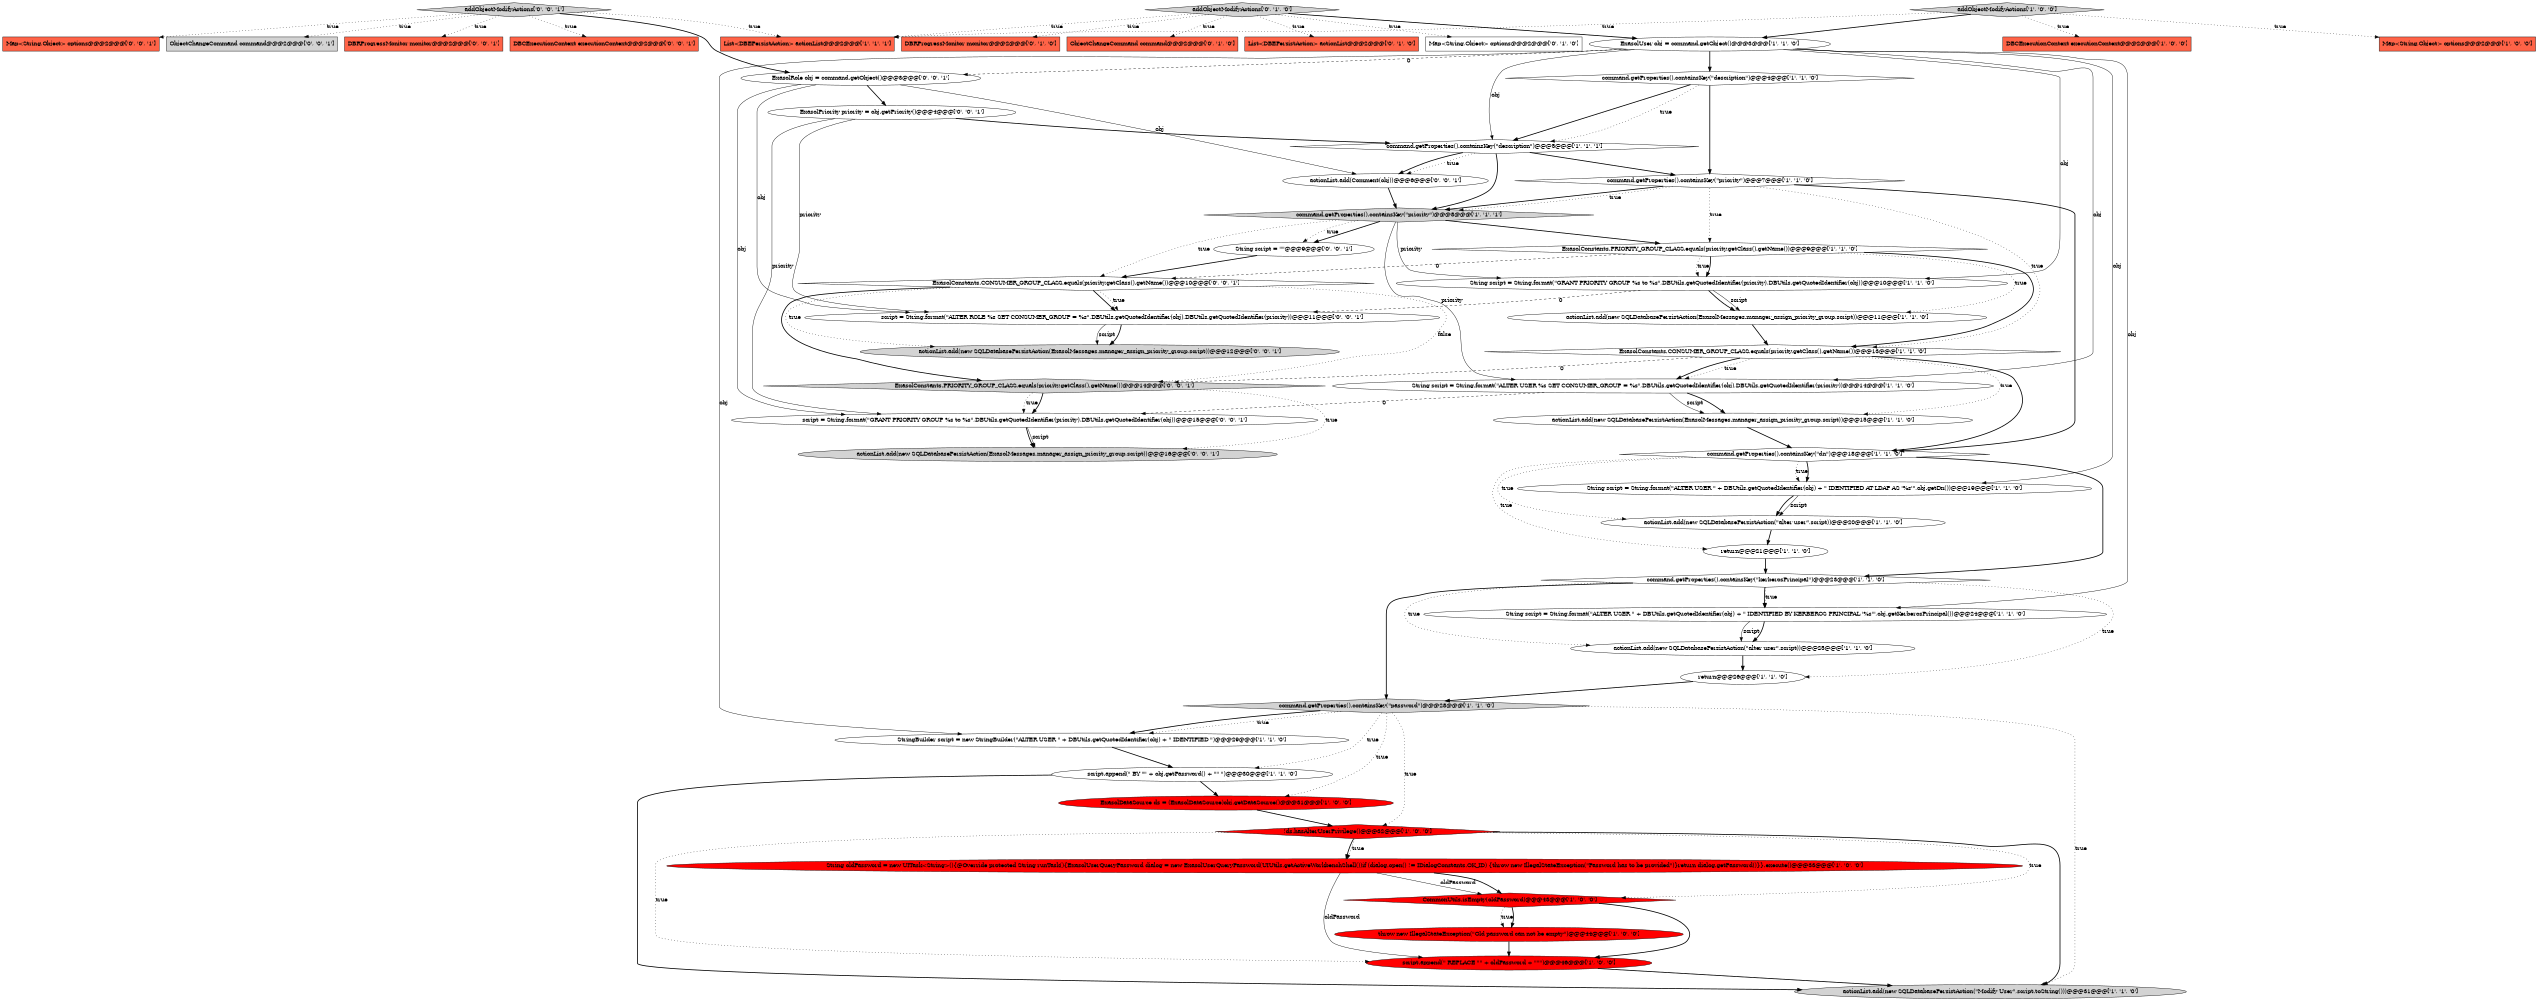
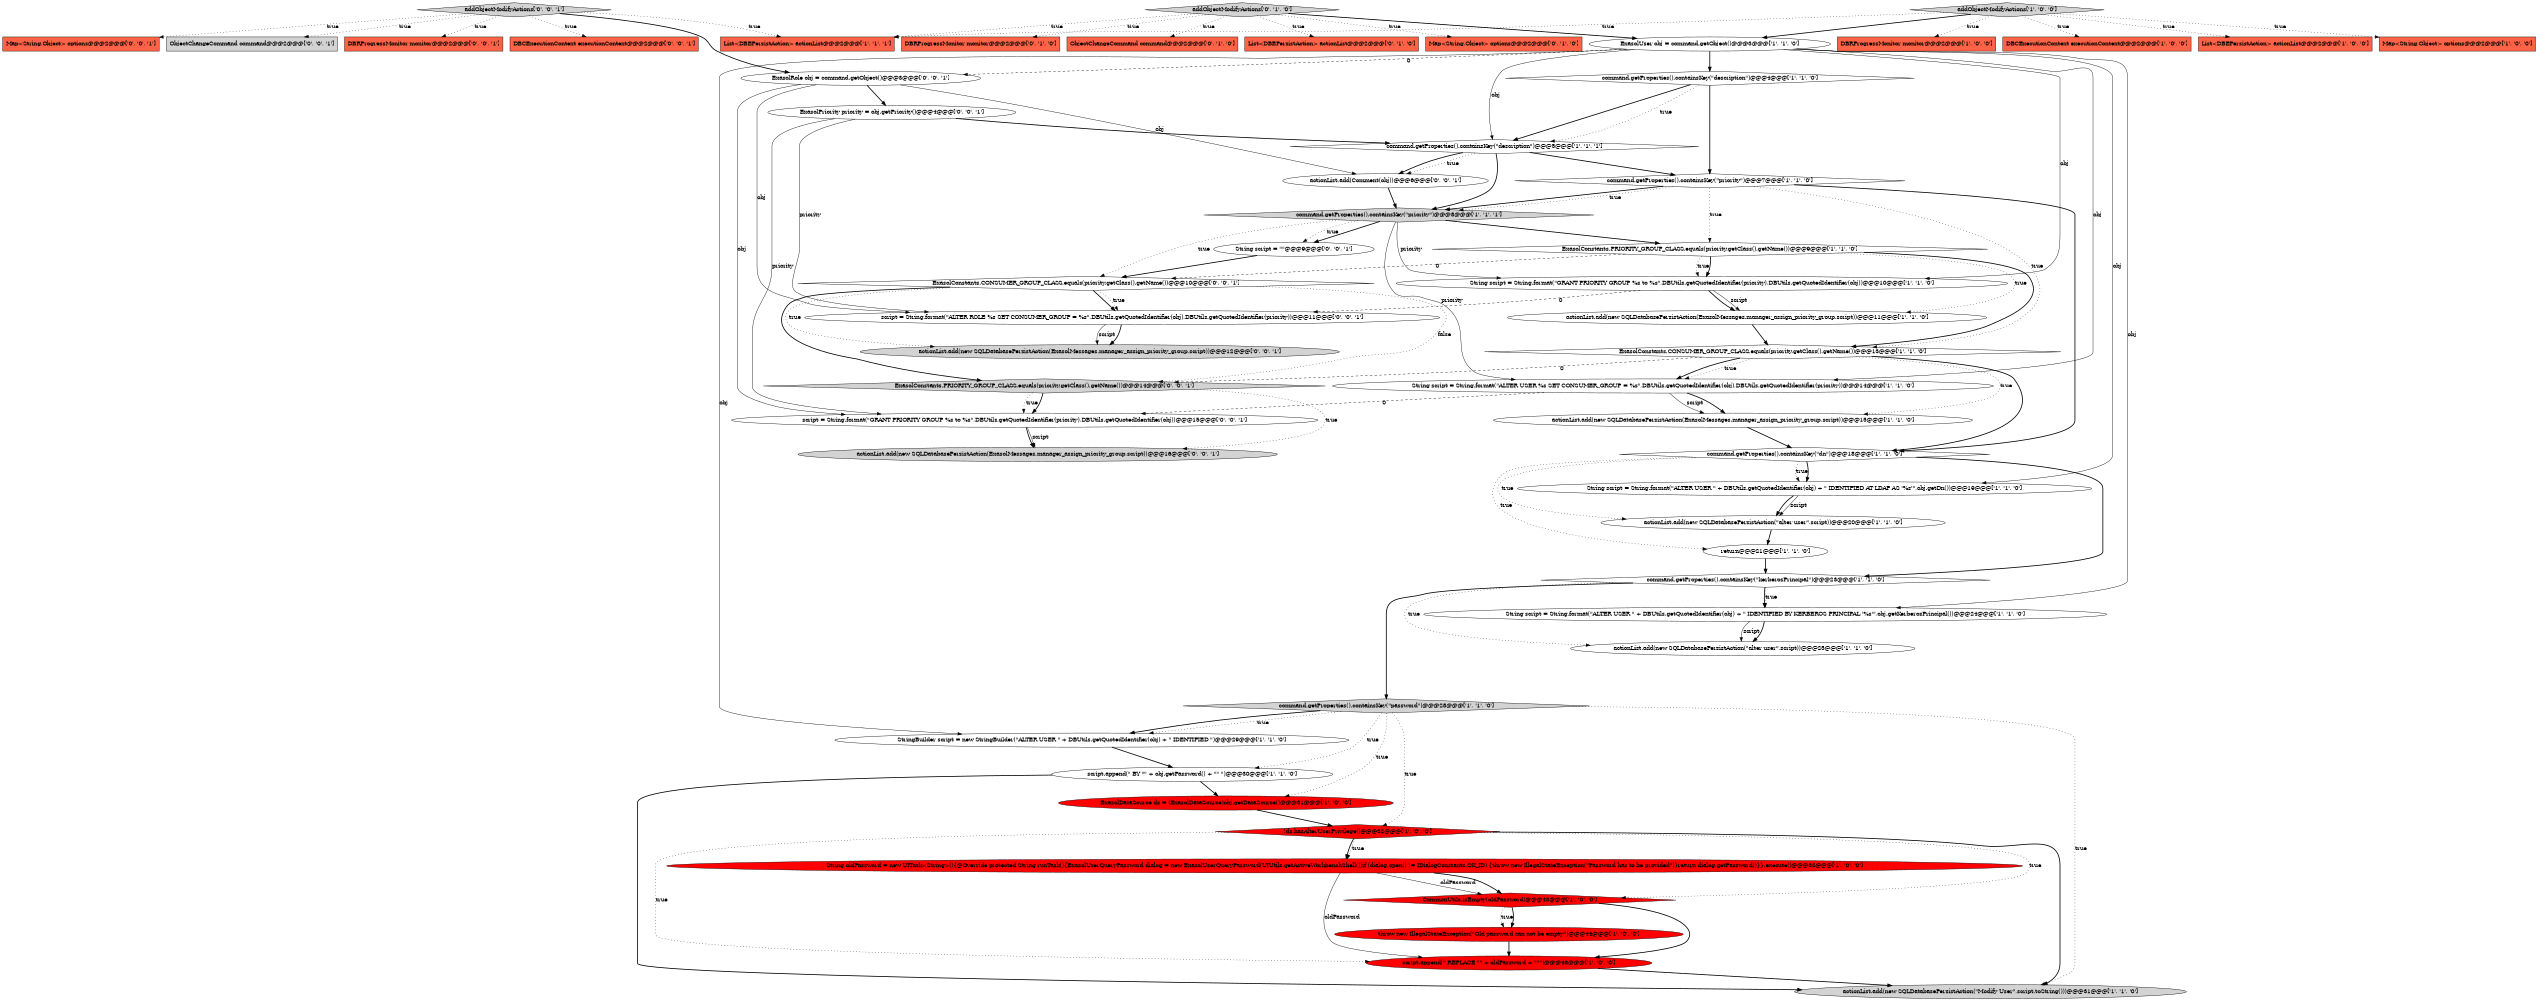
(1504, 44) -> (1504, 44)
none -> (1917, 44)
none -> (2285, 44)
(1743, 677) -> none
